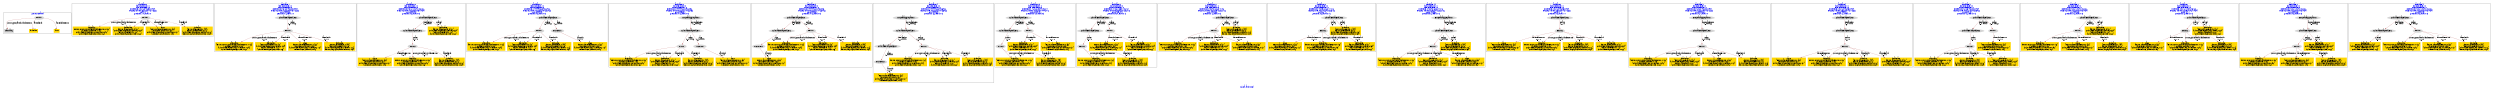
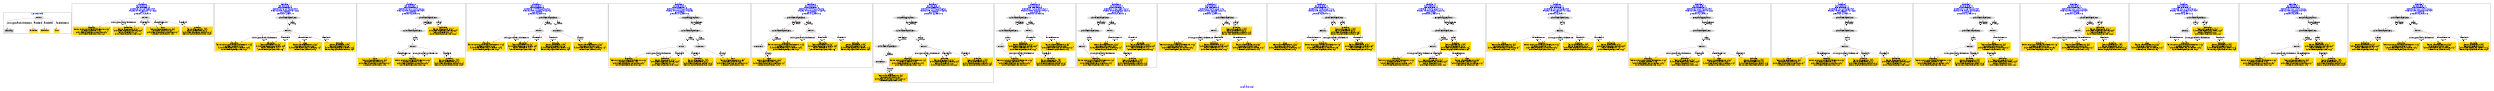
(37, 14) -> (37, 14)
none -> (45, 31)
